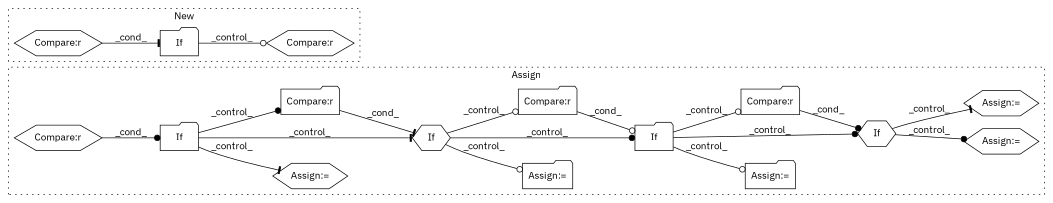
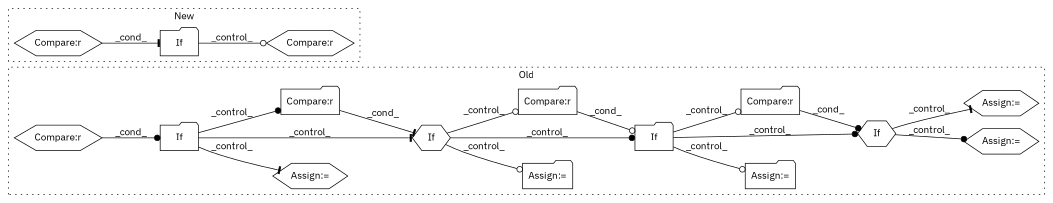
(527, 75) -> (527, 75)
